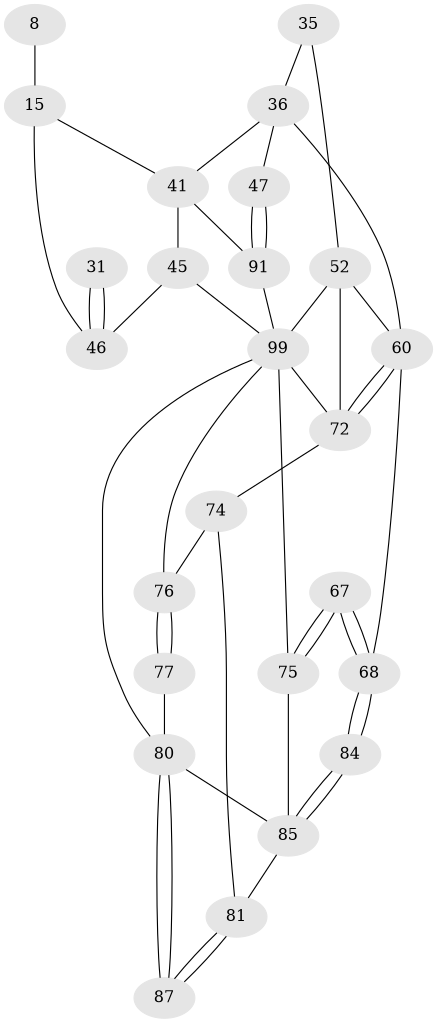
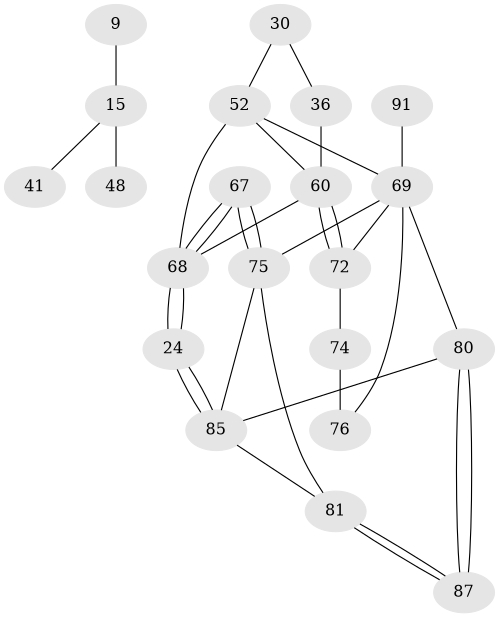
(35, 25) -> (116, 25)
(309, 25) -> (280, 25)
(228, 146) -> none
(259, 187) -> none
(218, 227) -> none
(97, 268) -> none
(178, 268) -> none
(97, 349) -> (116, 187)
(278, 349) -> (402, 187)
(340, 349) -> (194, 182)
(164, 674) -> none
(226, 714) -> (282, 394)
(350, 755) -> (173, 349)
